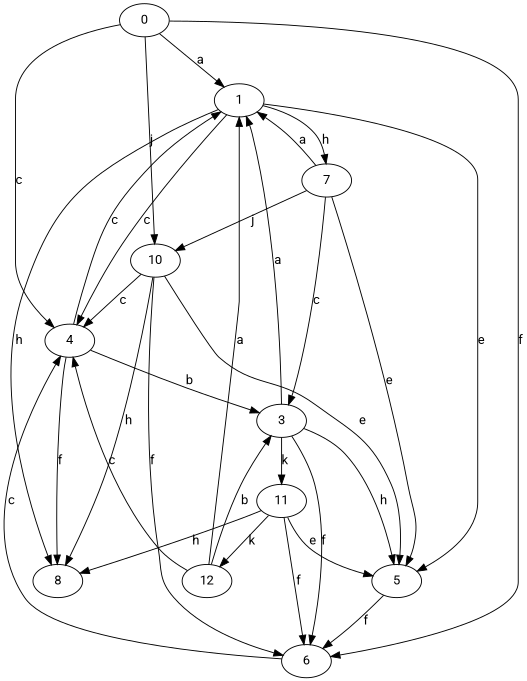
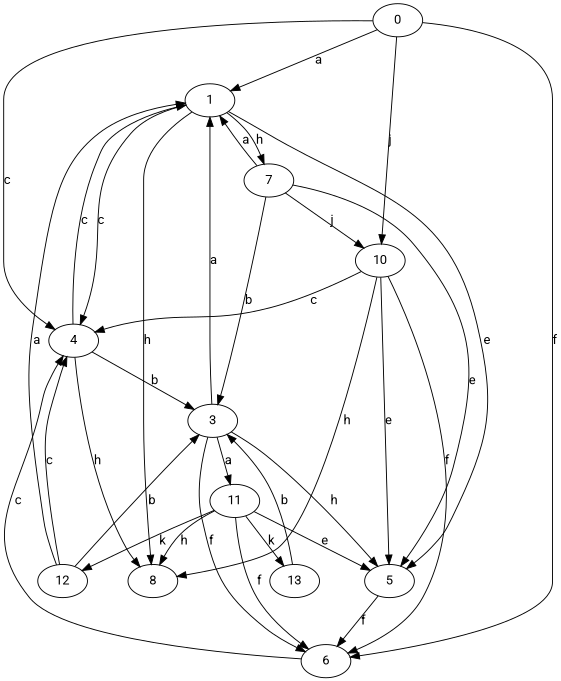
(317, 301) -> (249, 301)
(60, 461) -> (98, 461)
(285, 461) -> (228, 461)
none -> (295, 581)
